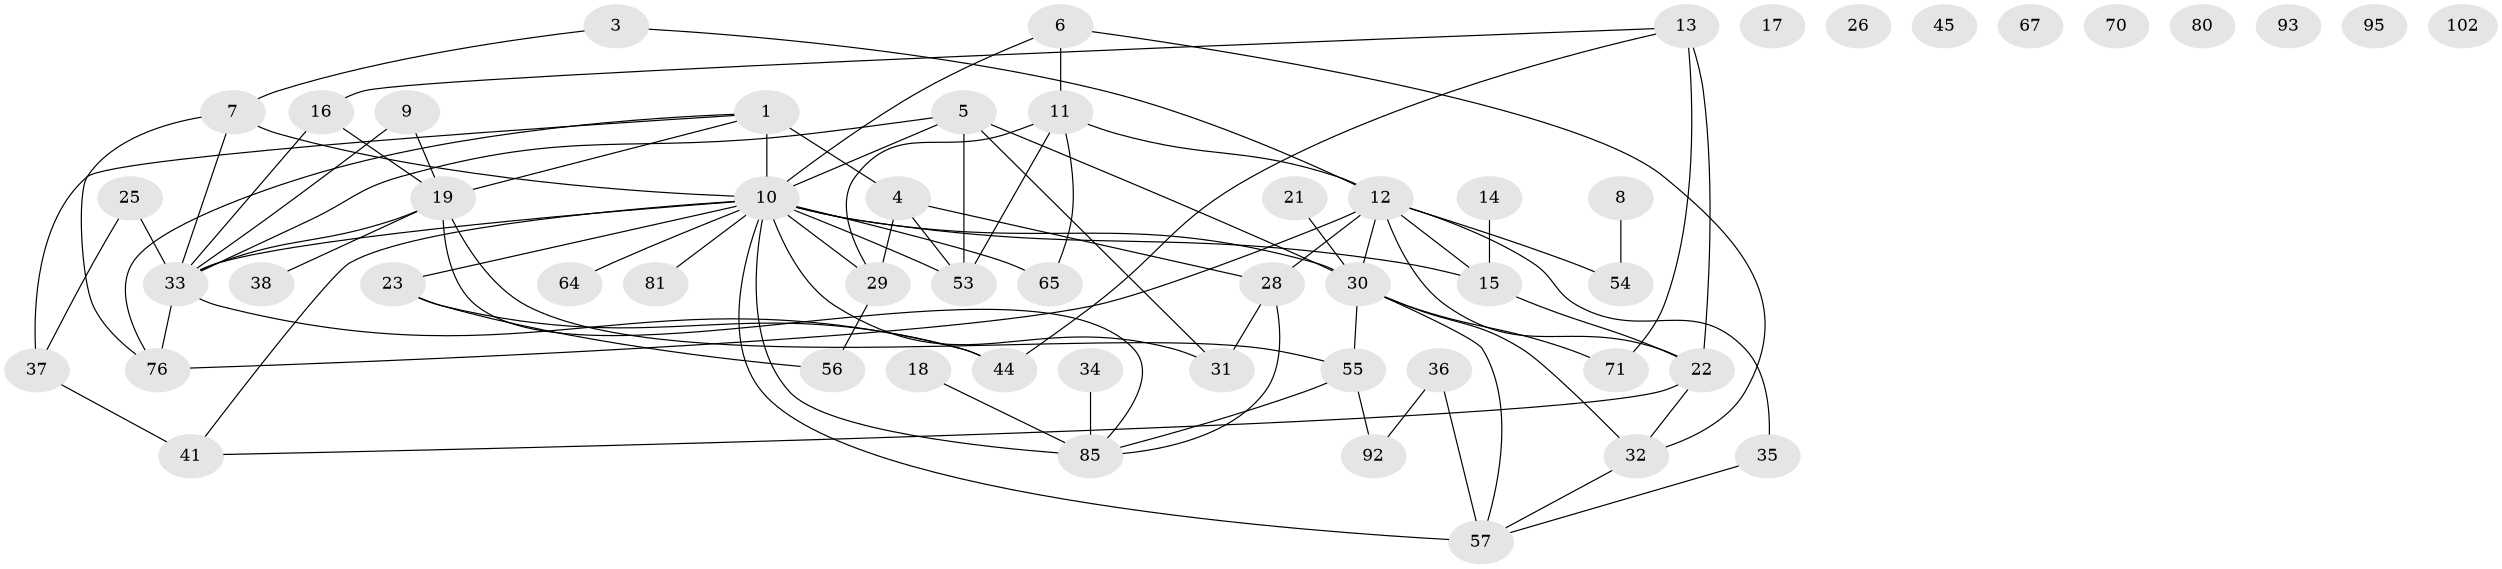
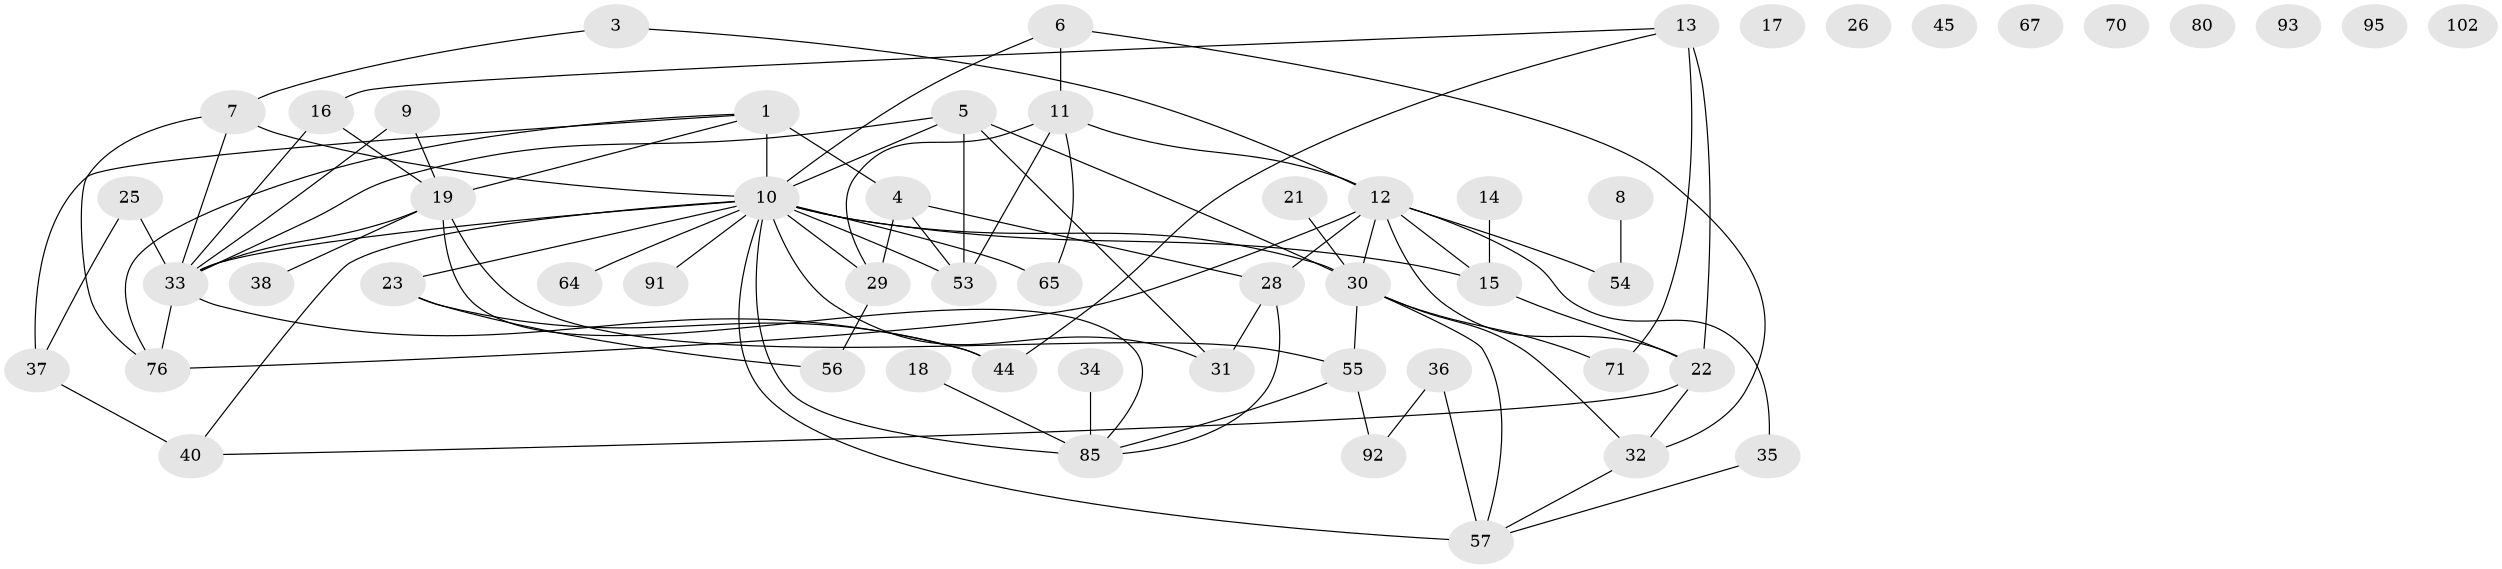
(656, 284) -> (656, 284)
(191, 456) -> (191, 456)
